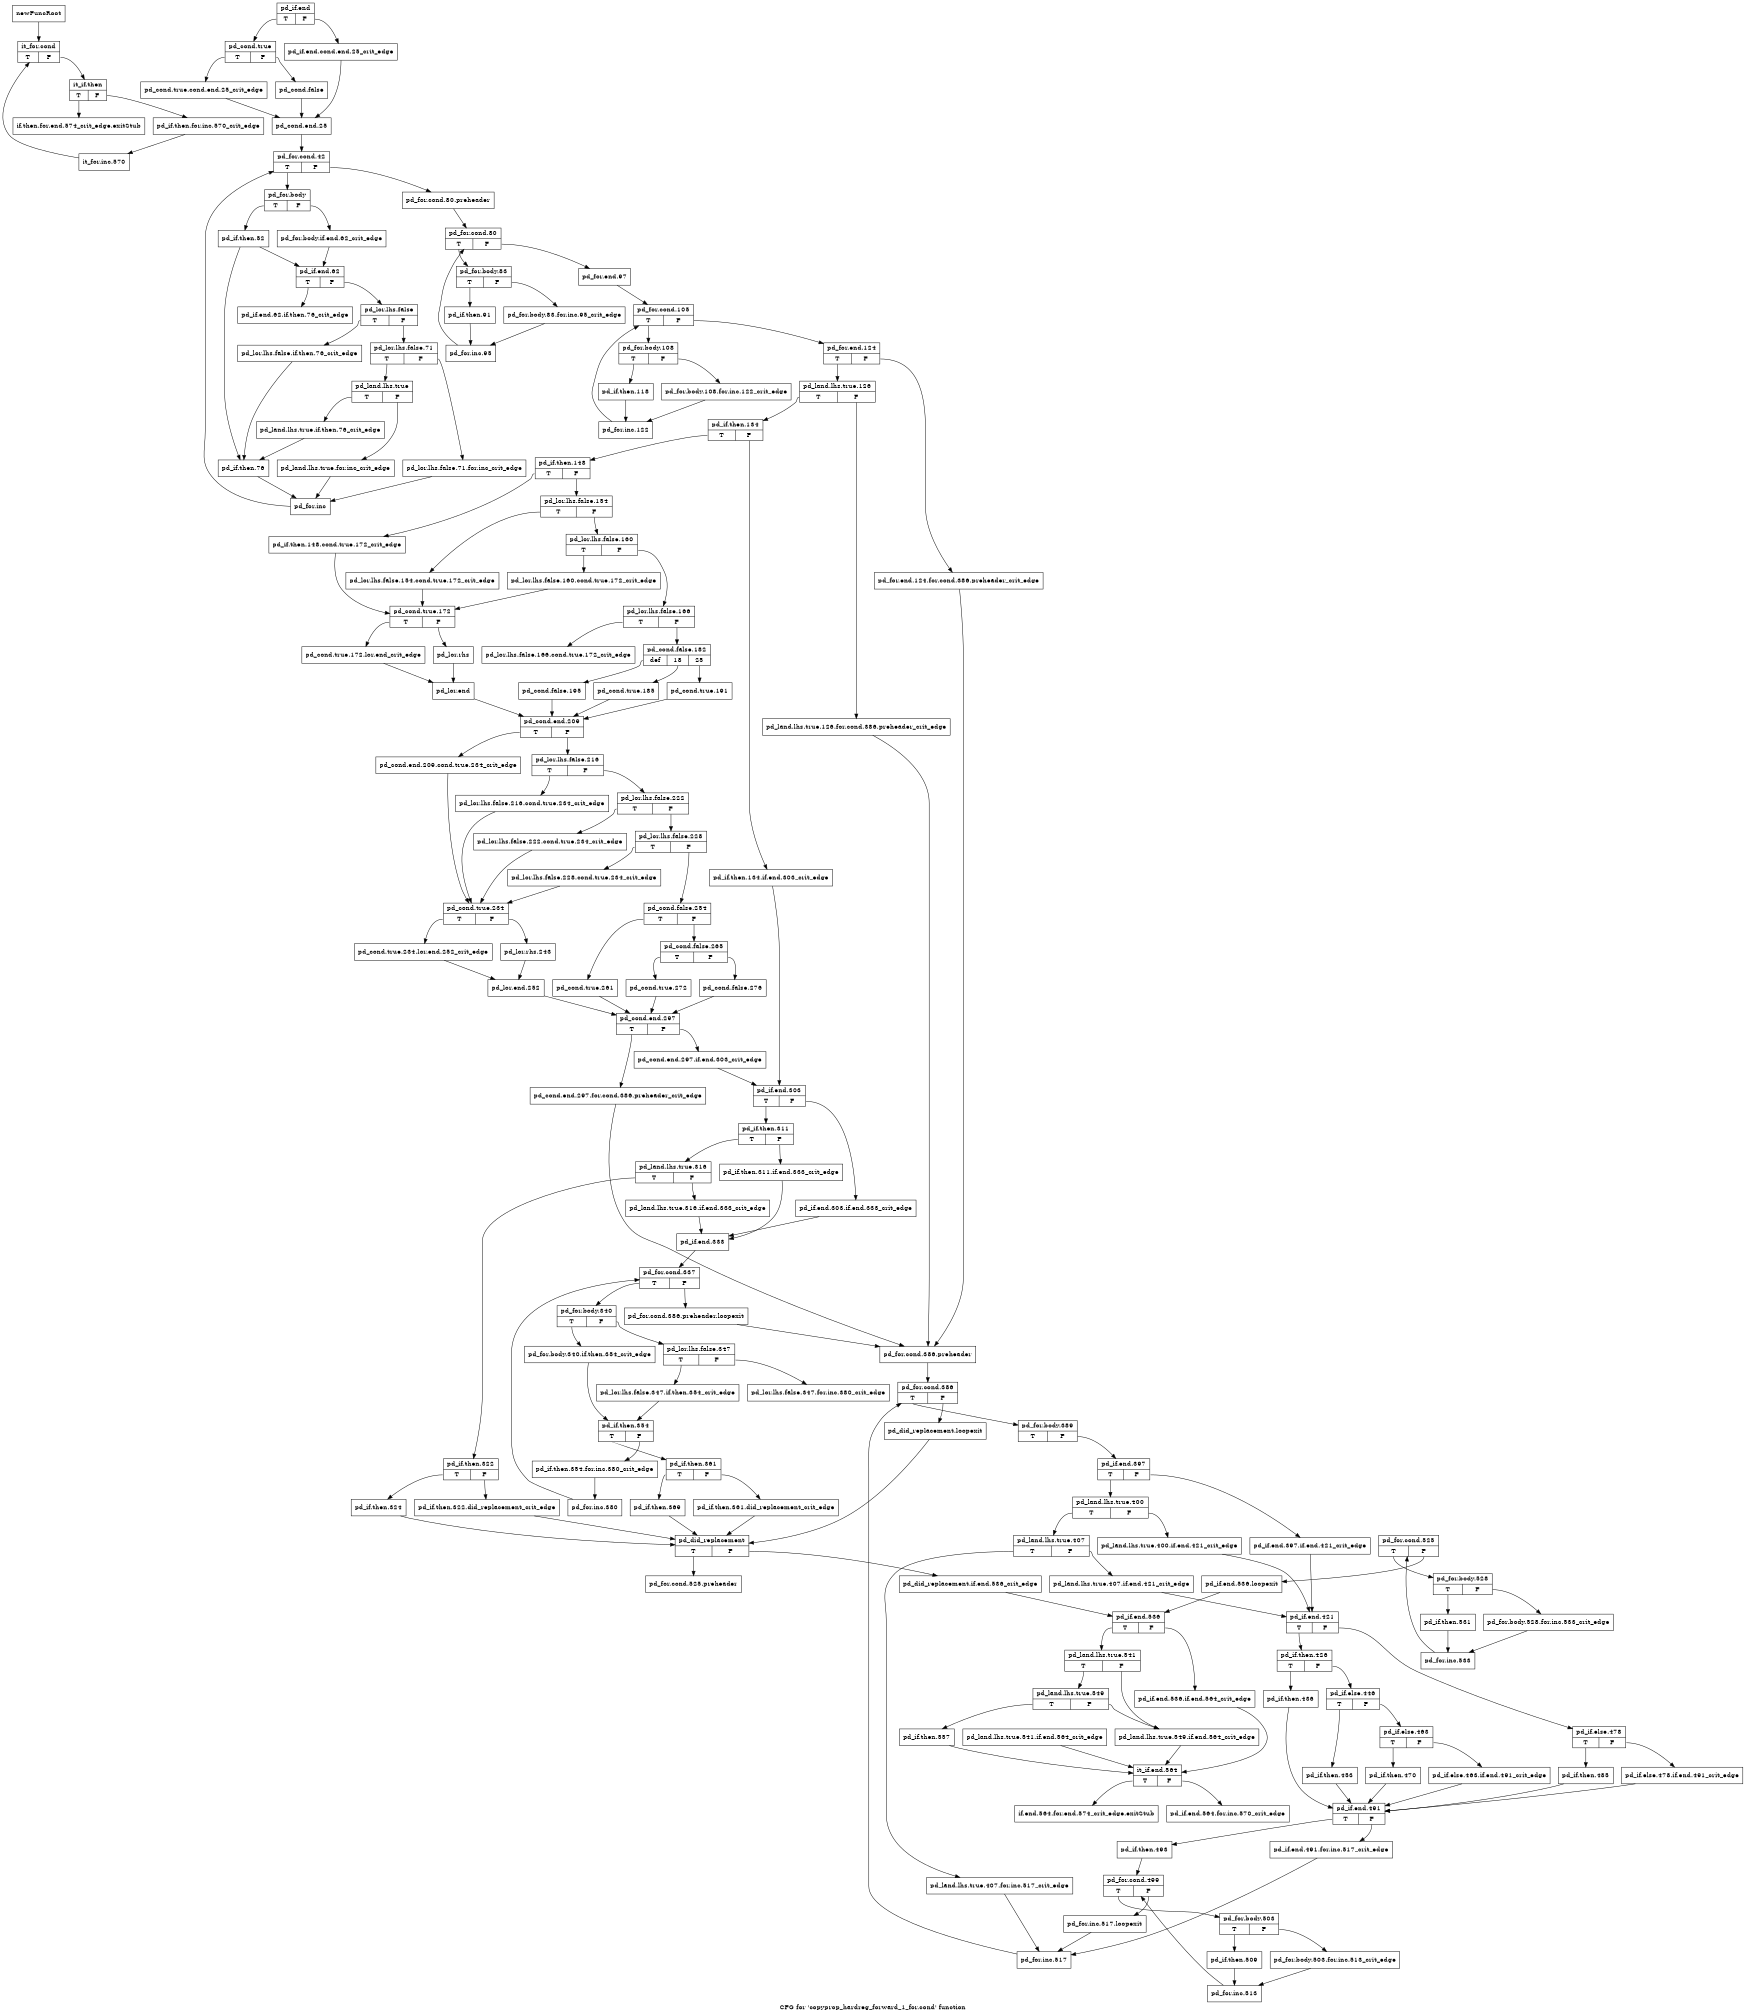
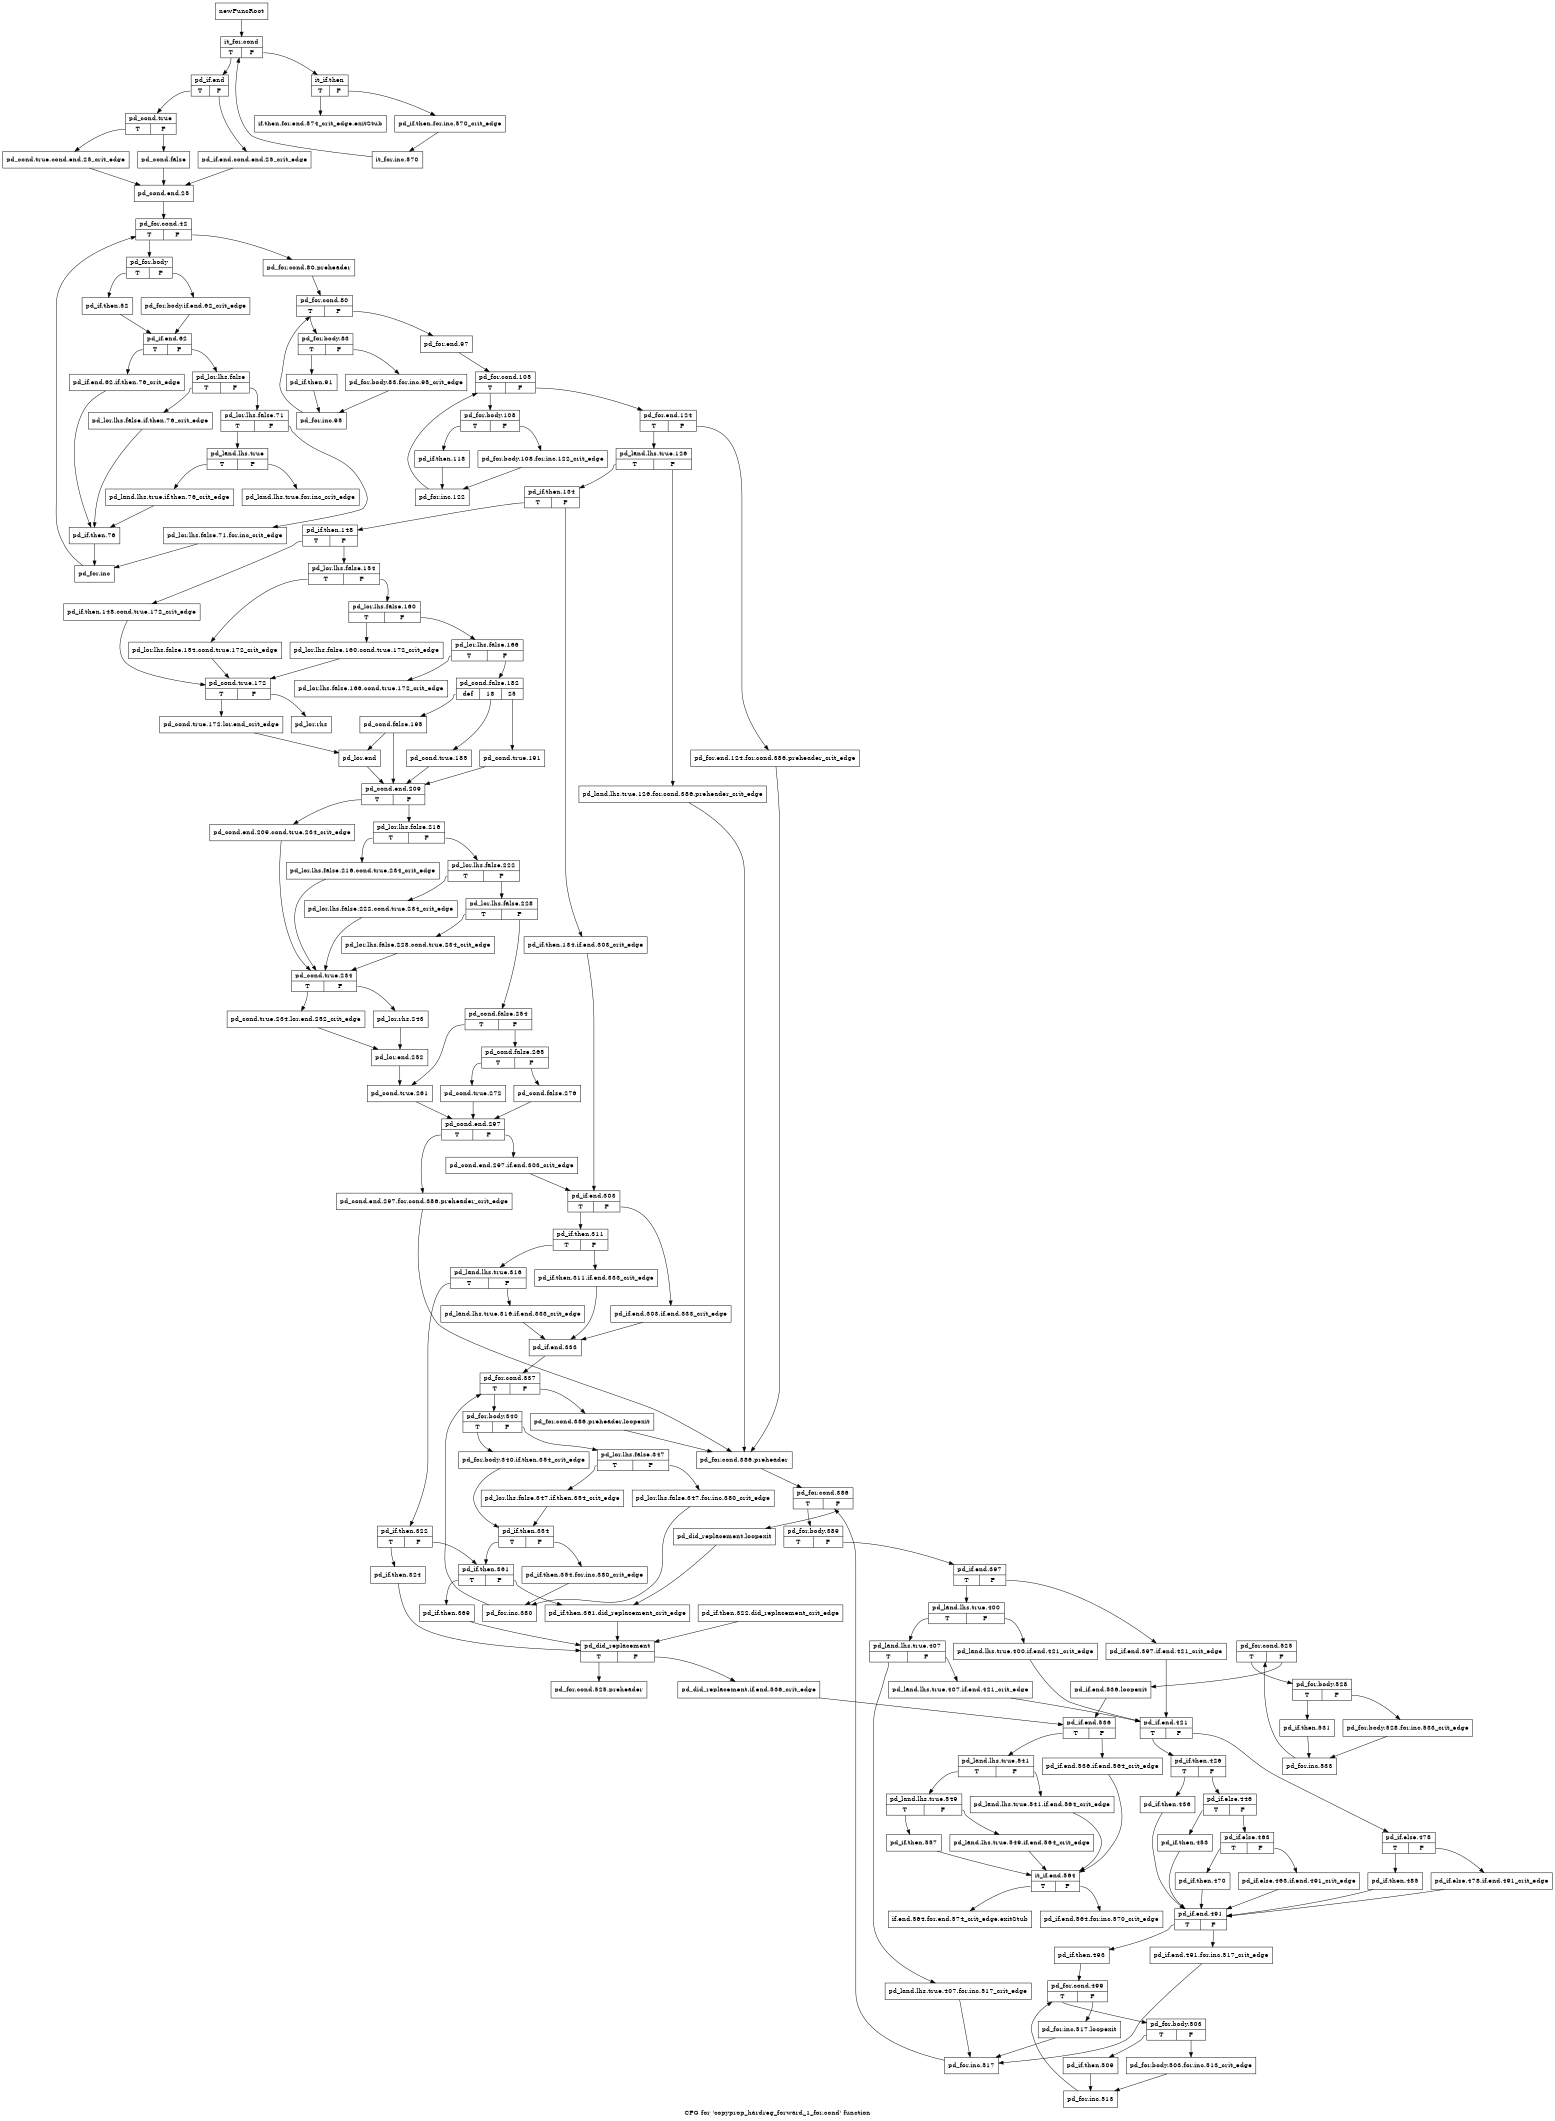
none -> (230, 65)
(225, 351) -> (74, 452)
(324, 485) -> none
(453, 671) -> (378, 740)
(578, 1005) -> (400, 1073)
(485, 1487) -> (455, 1548)
(854, 1512) -> (679, 1577)
none -> (640, 1594)
(1127, 1705) -> (1038, 1781)
